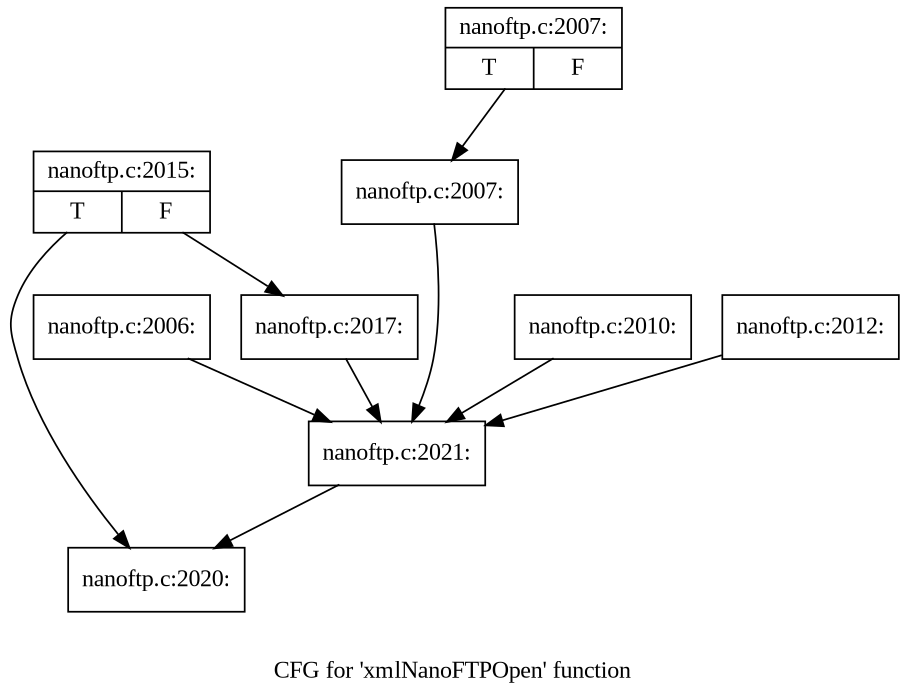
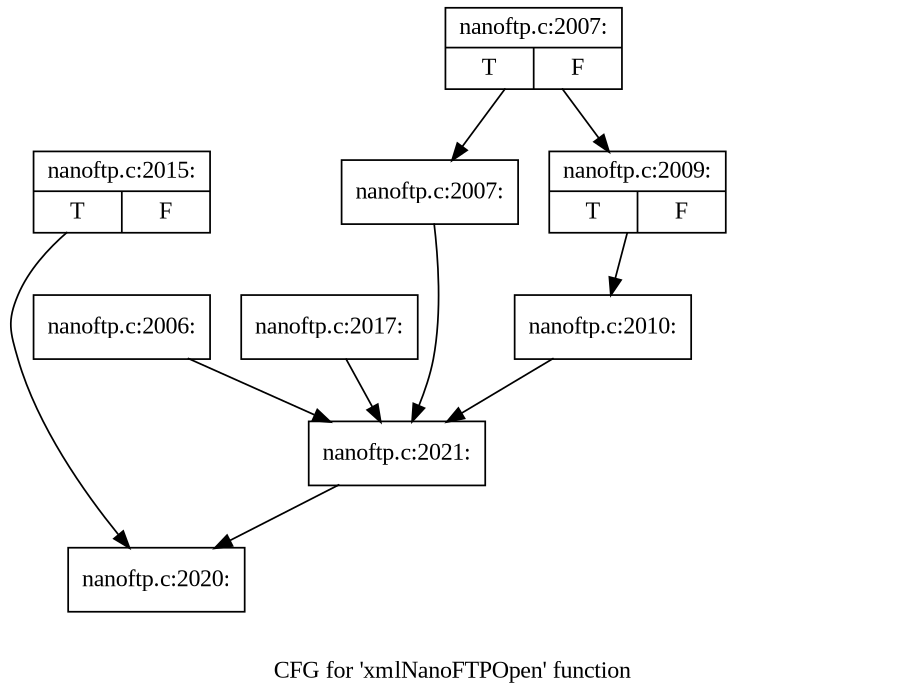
none -> (638, 192)
(225, 259) -> none
(811, 327) -> none
